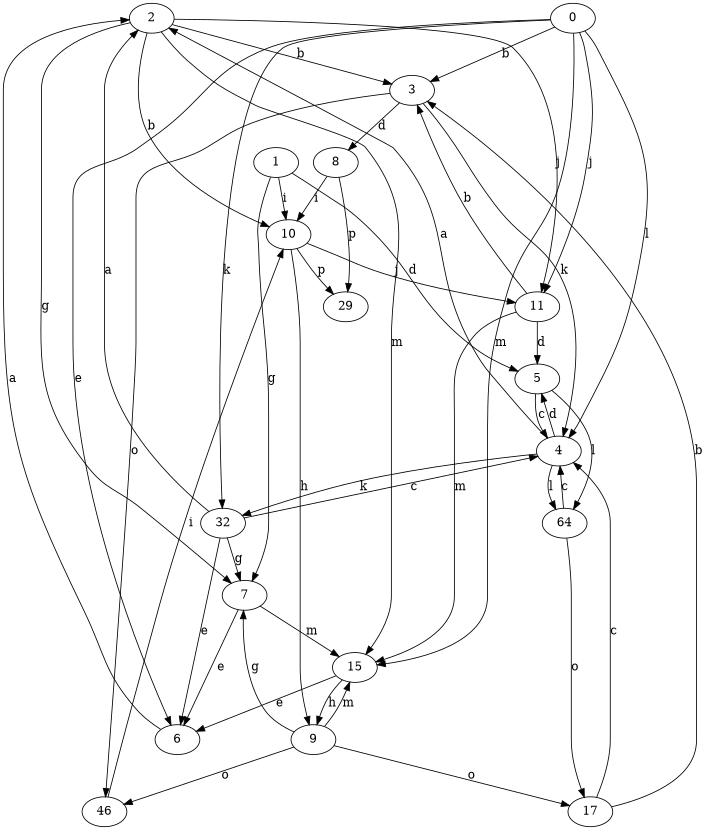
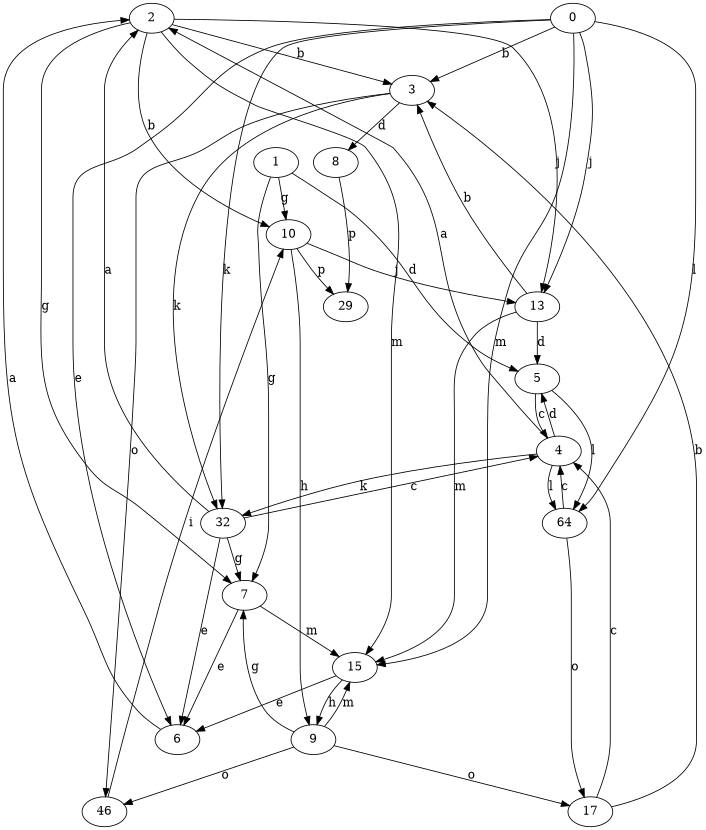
(314, 195) -> none
(285, 199) -> (285, 199)
(644, 231) -> (694, 245)
(541, 250) -> (182, 237)
(537, 307) -> (537, 307)
